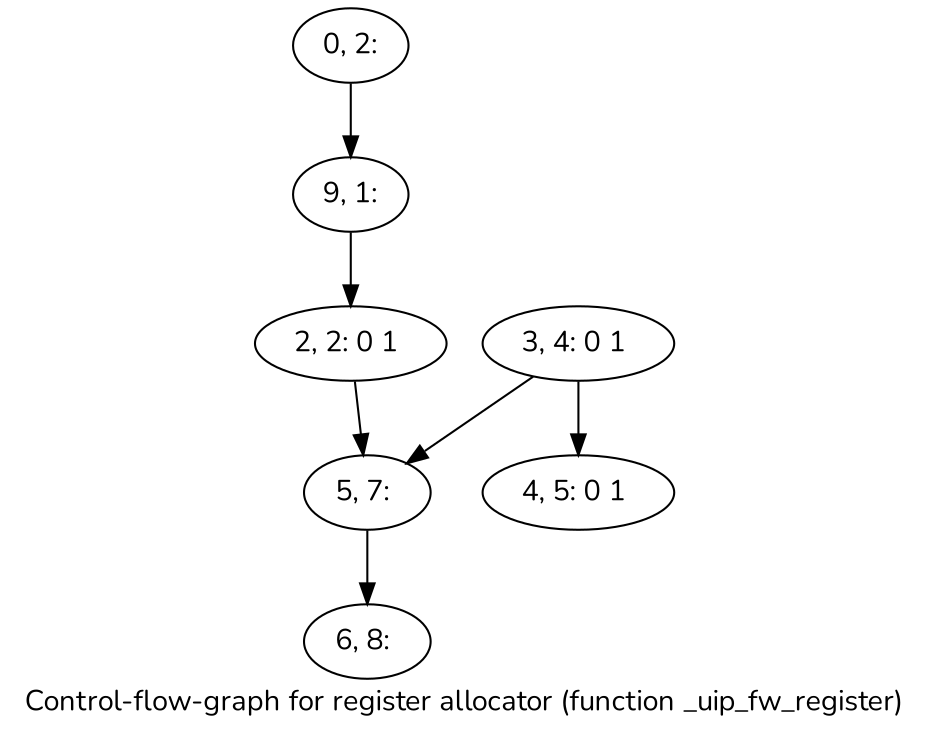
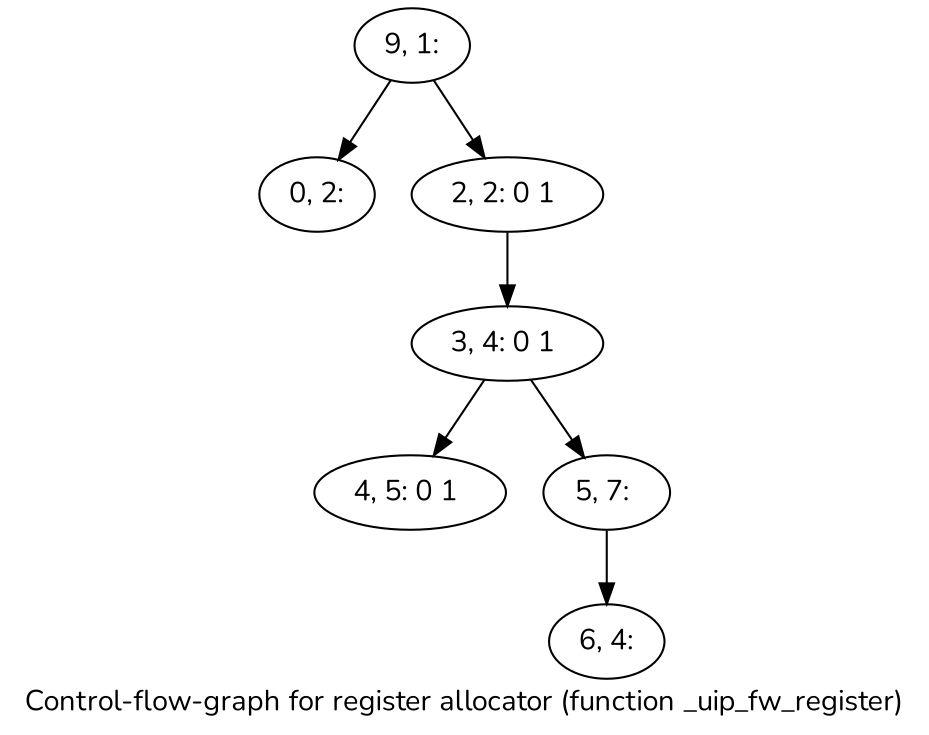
(351, 110) -> (370, 111)
(358, 408) -> (507, 259)
(367, 642) -> (607, 642)
